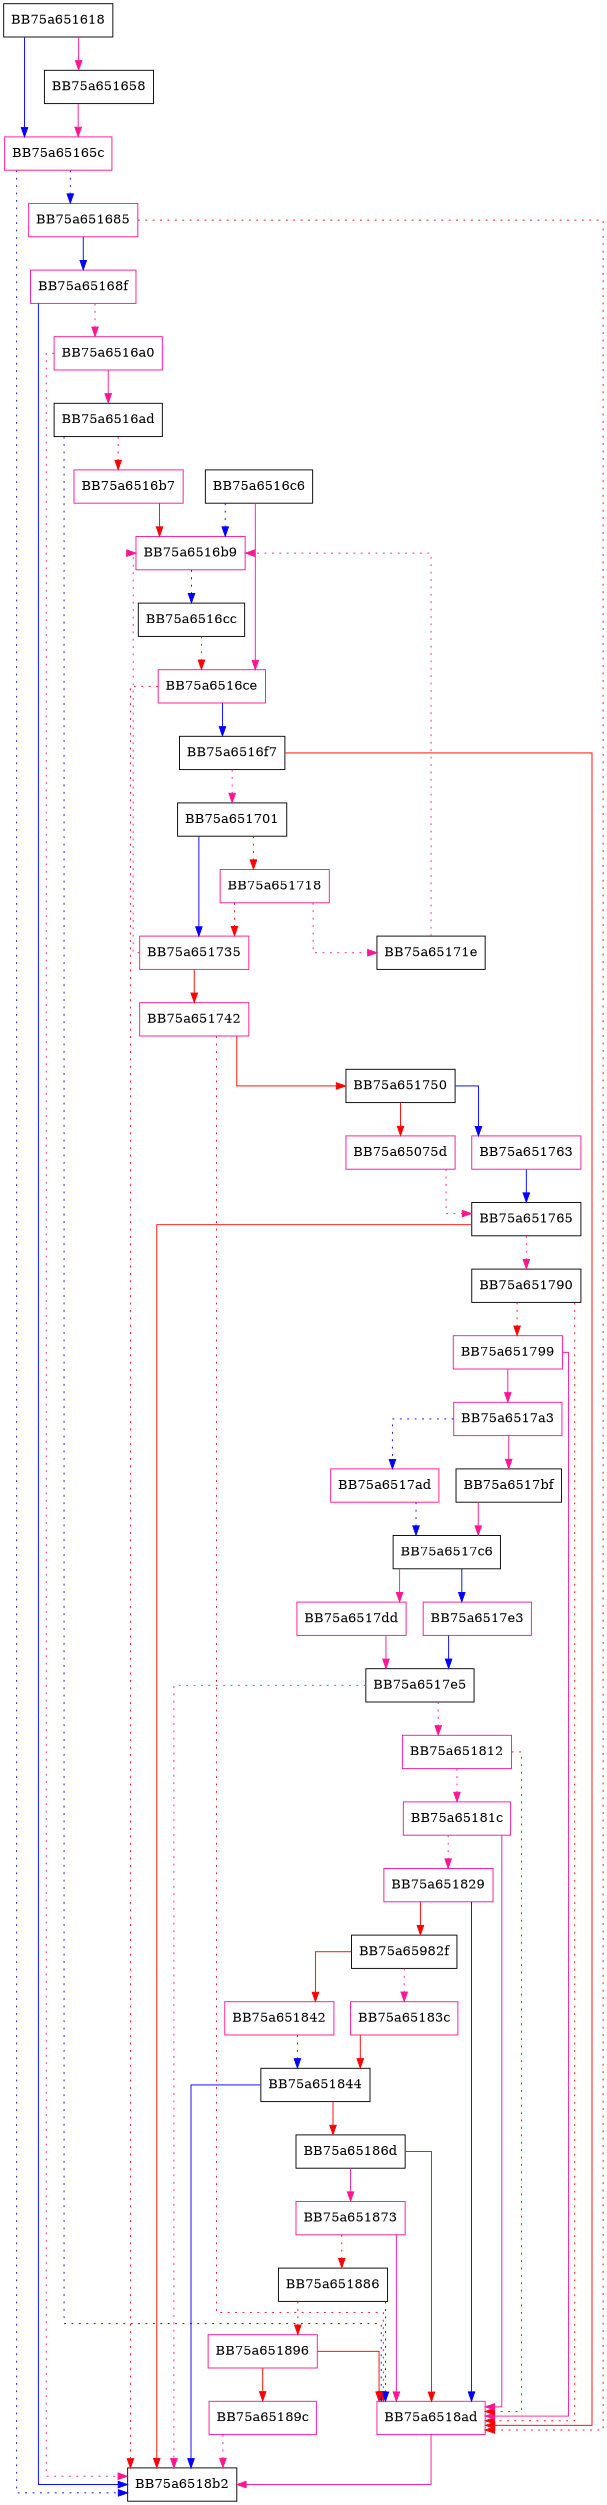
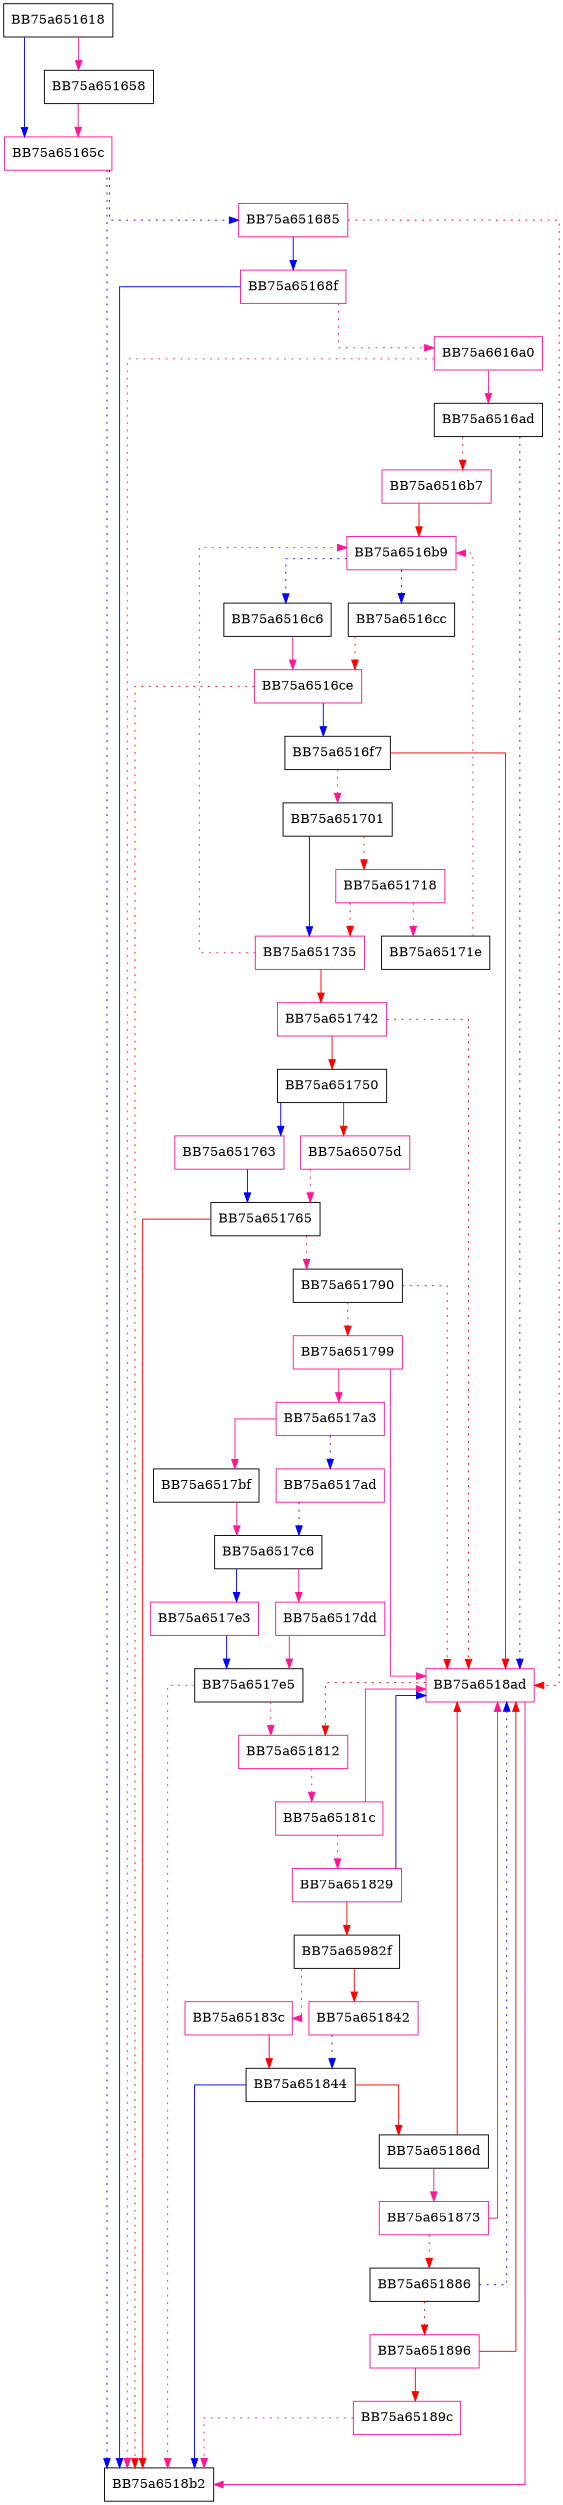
(108, 353) -> (488, 353)
(225, 515) -> (299, 559)
(521, 2090) -> (354, 1683)
